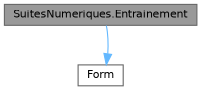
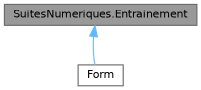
(108, 40) -> (93, 51)
